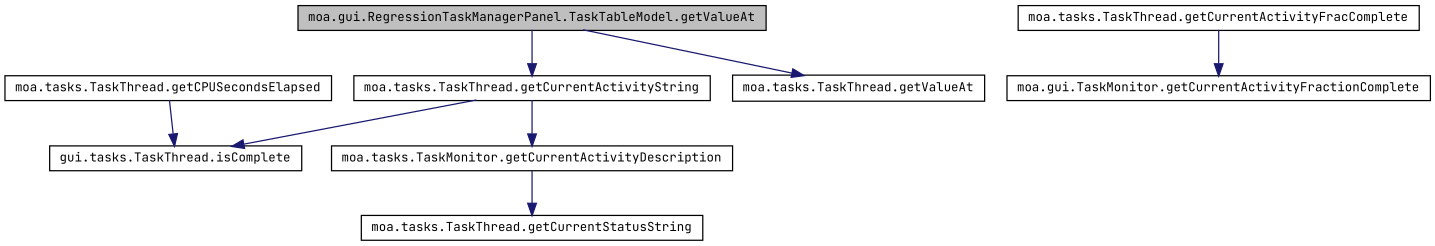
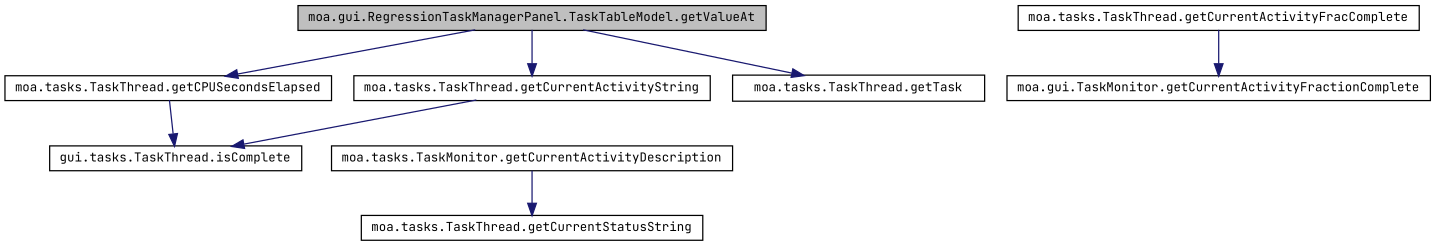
none -> (356, 52)
(859, 88) -> (859, 88)
(532, 117) -> none
